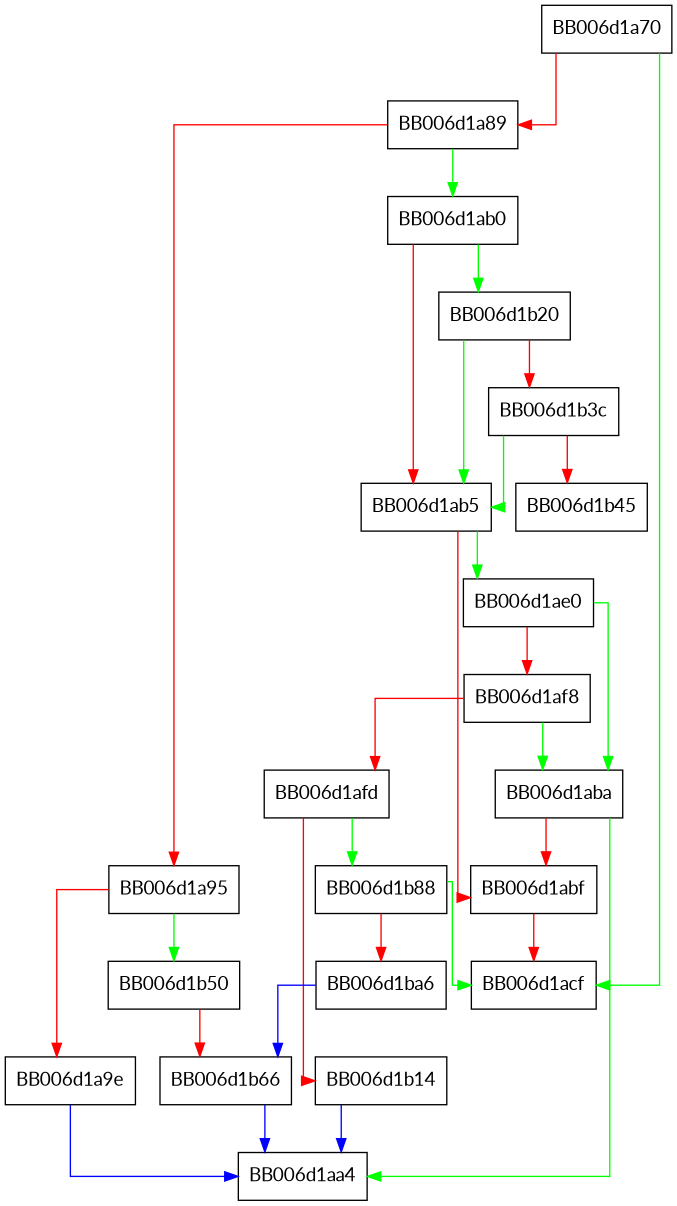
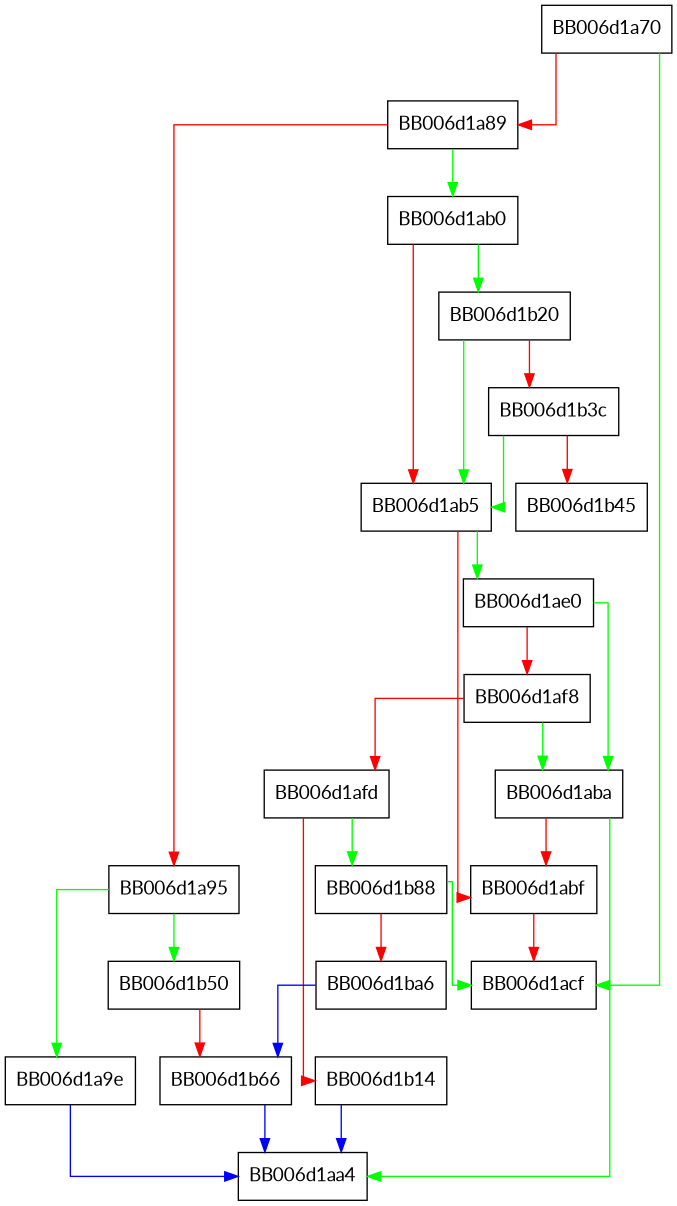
(57, 940) -> (57, 940)
